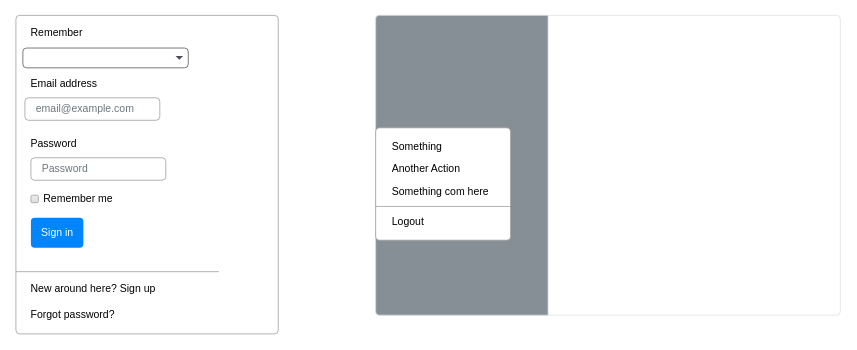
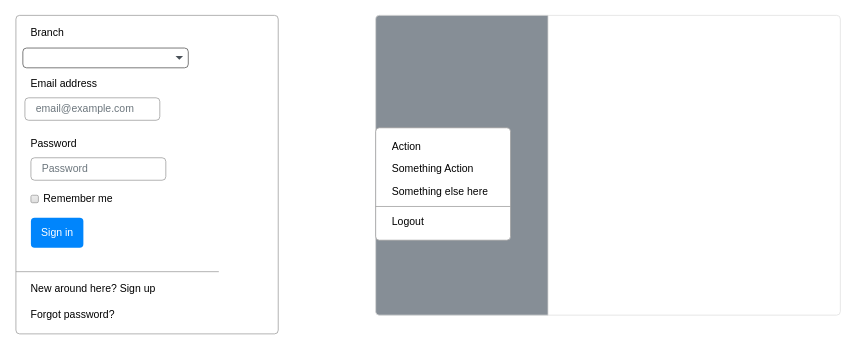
(54, 32) -> (48, 32)
(417, 147) -> (408, 147)
(430, 169) -> (435, 169)
(441, 192) -> (442, 192)
